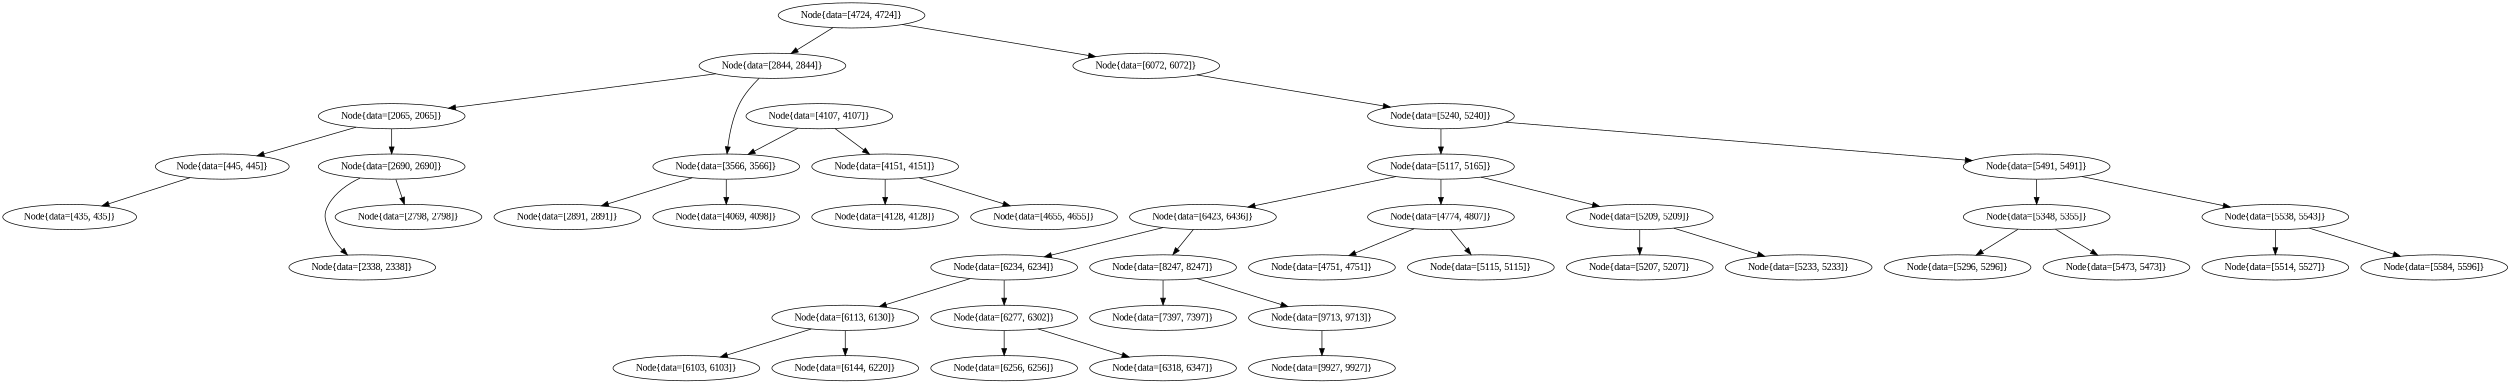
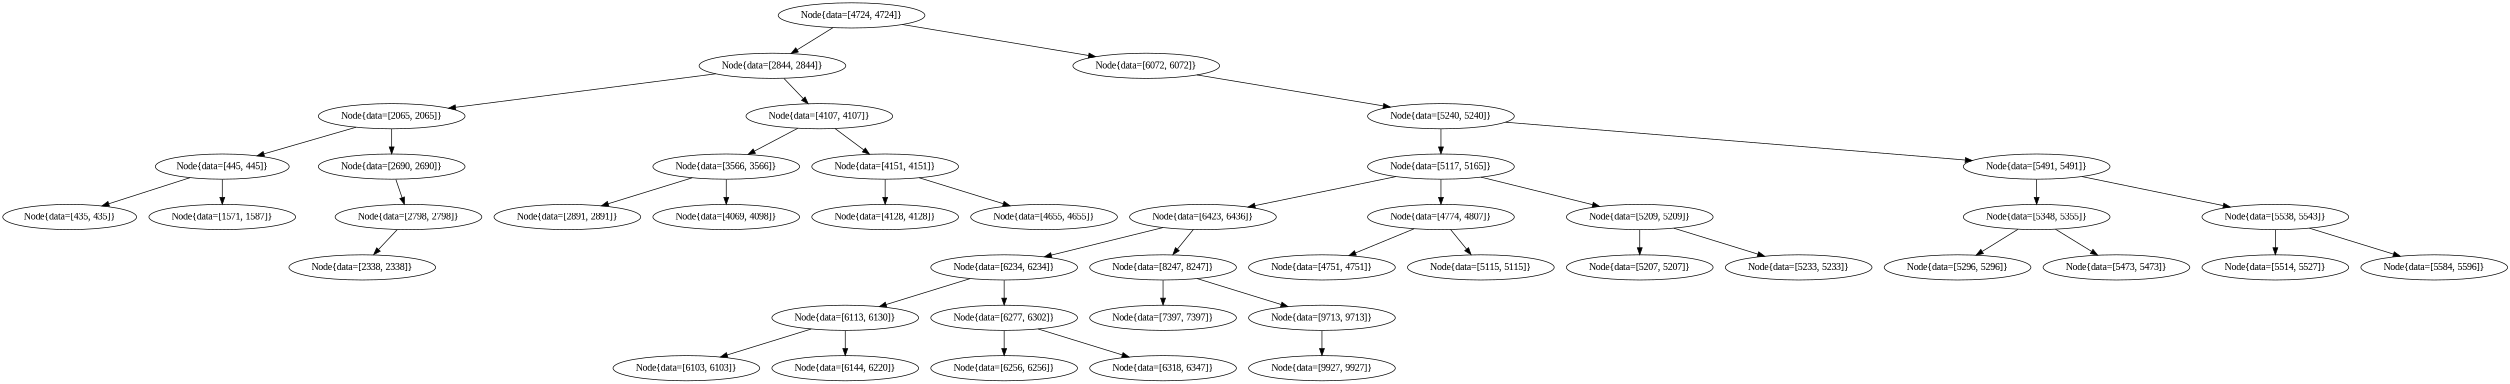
(737, 109) -> (794, 89)
(327, 209) -> (388, 239)
none -> (222, 217)
